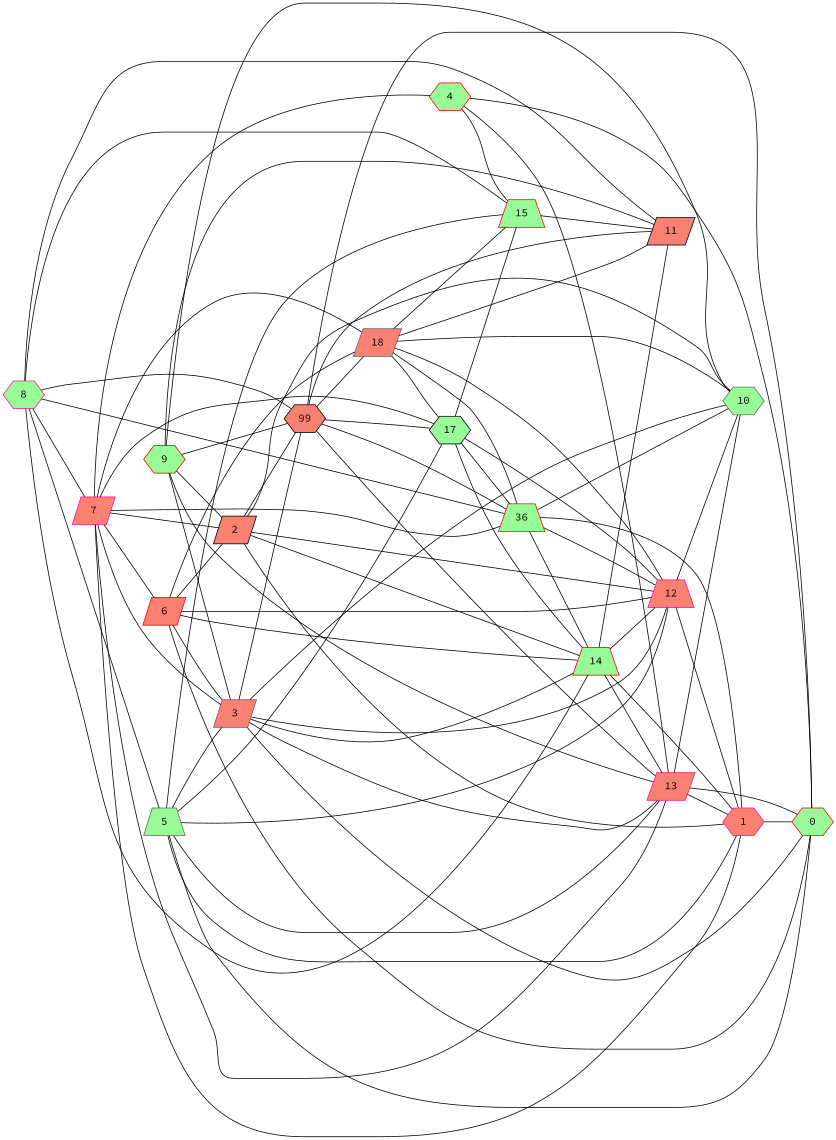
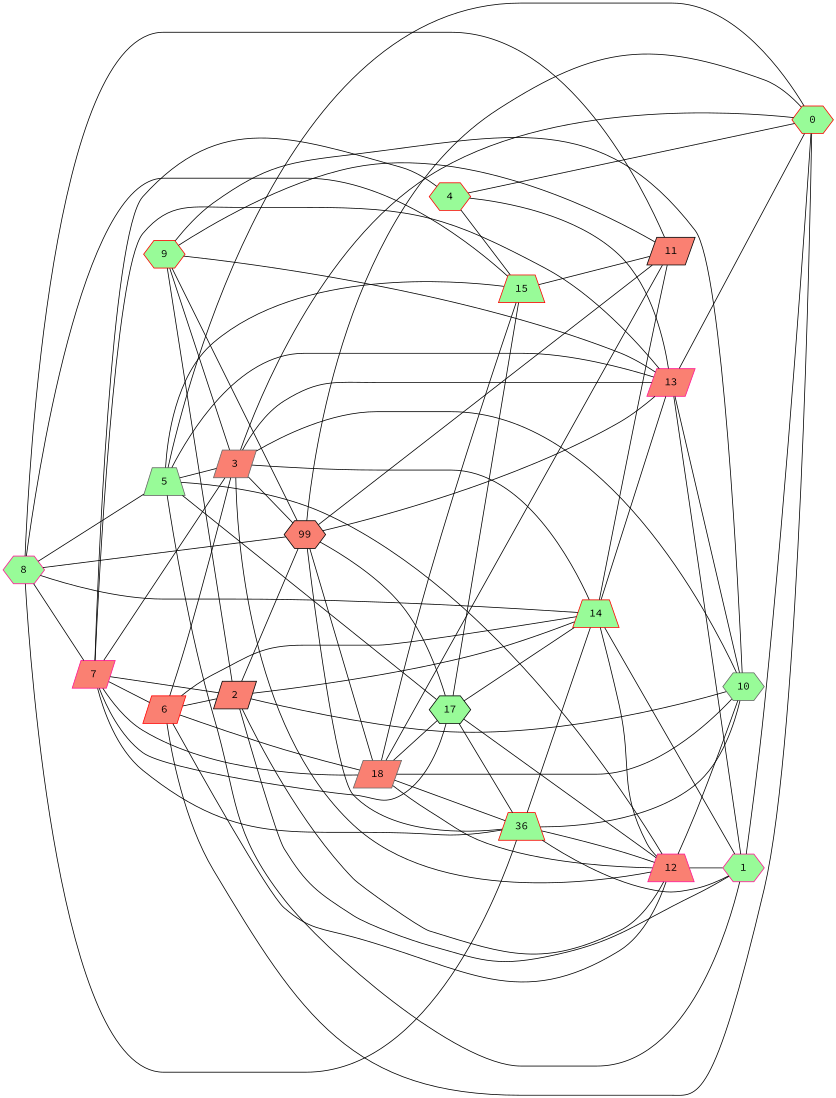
(744, 822) -> (744, 868)
(246, 1126) -> none
